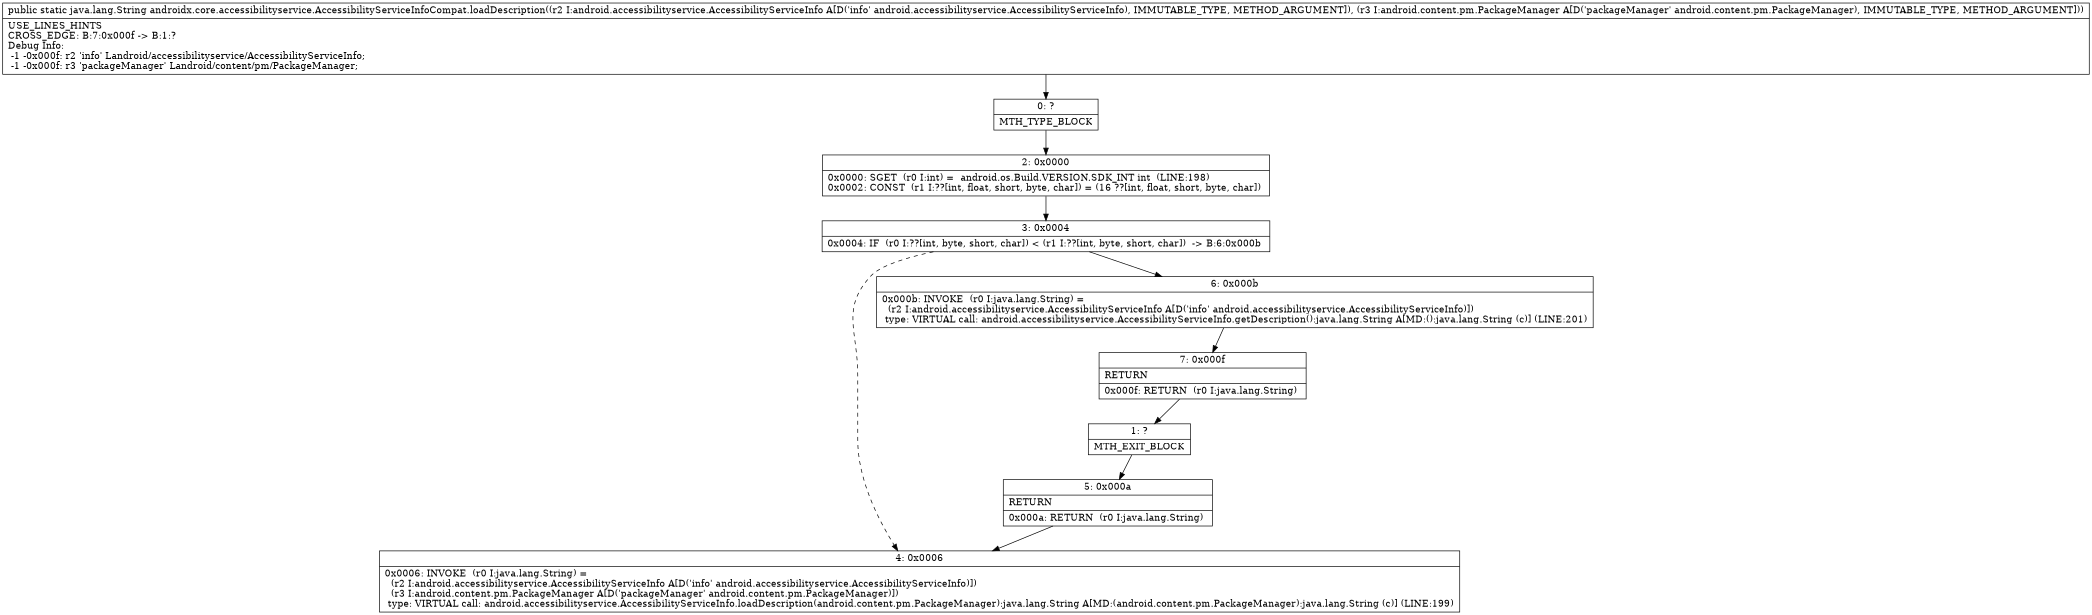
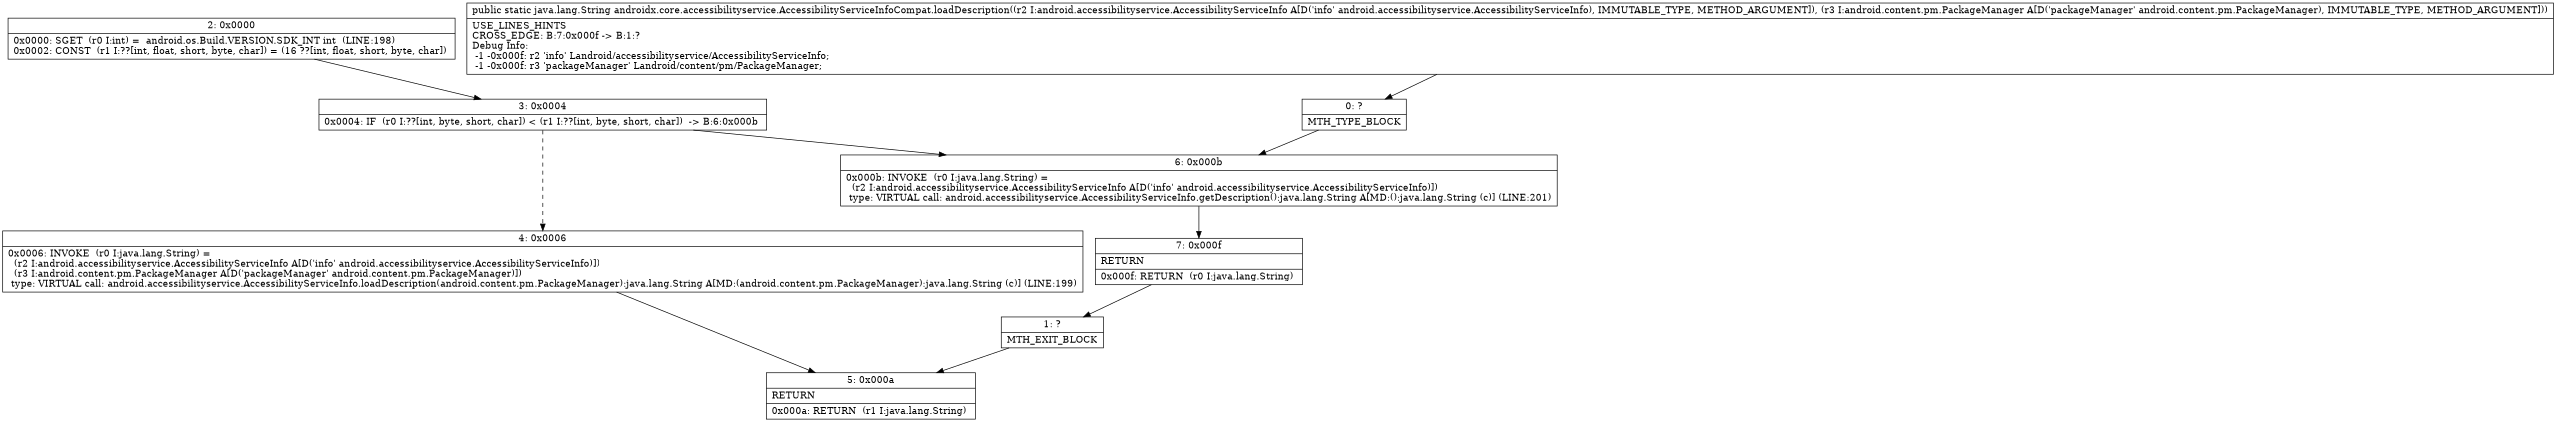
(1046, 139) -> (1292, 141)
(1108, 518) -> (871, 411)
(1026, 537) -> (713, 331)
